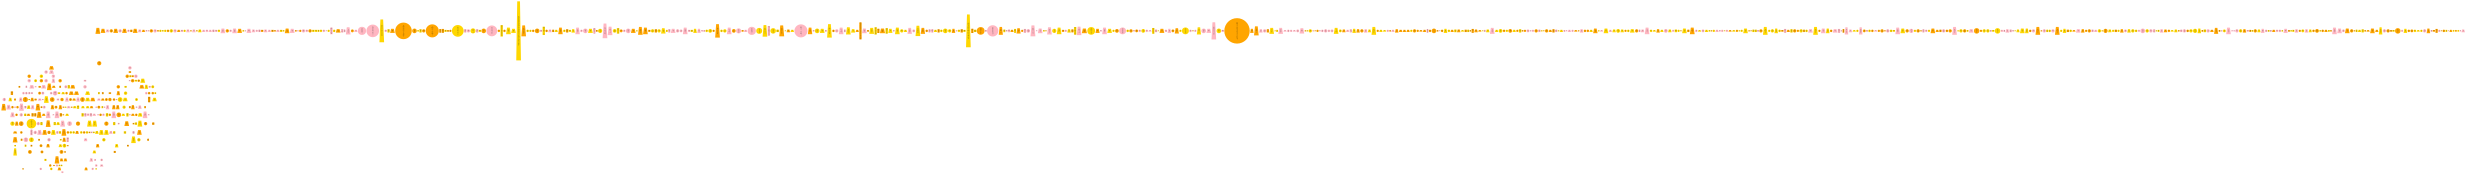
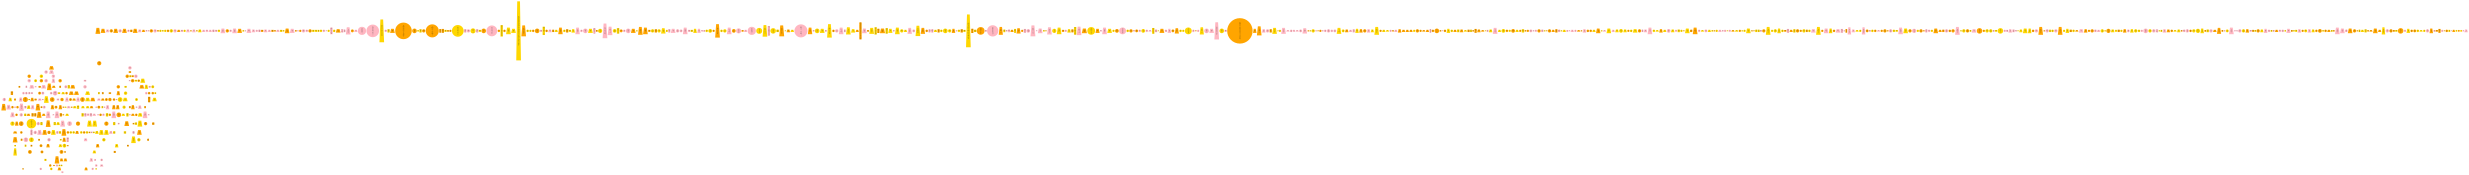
none -> (1181, 31)
